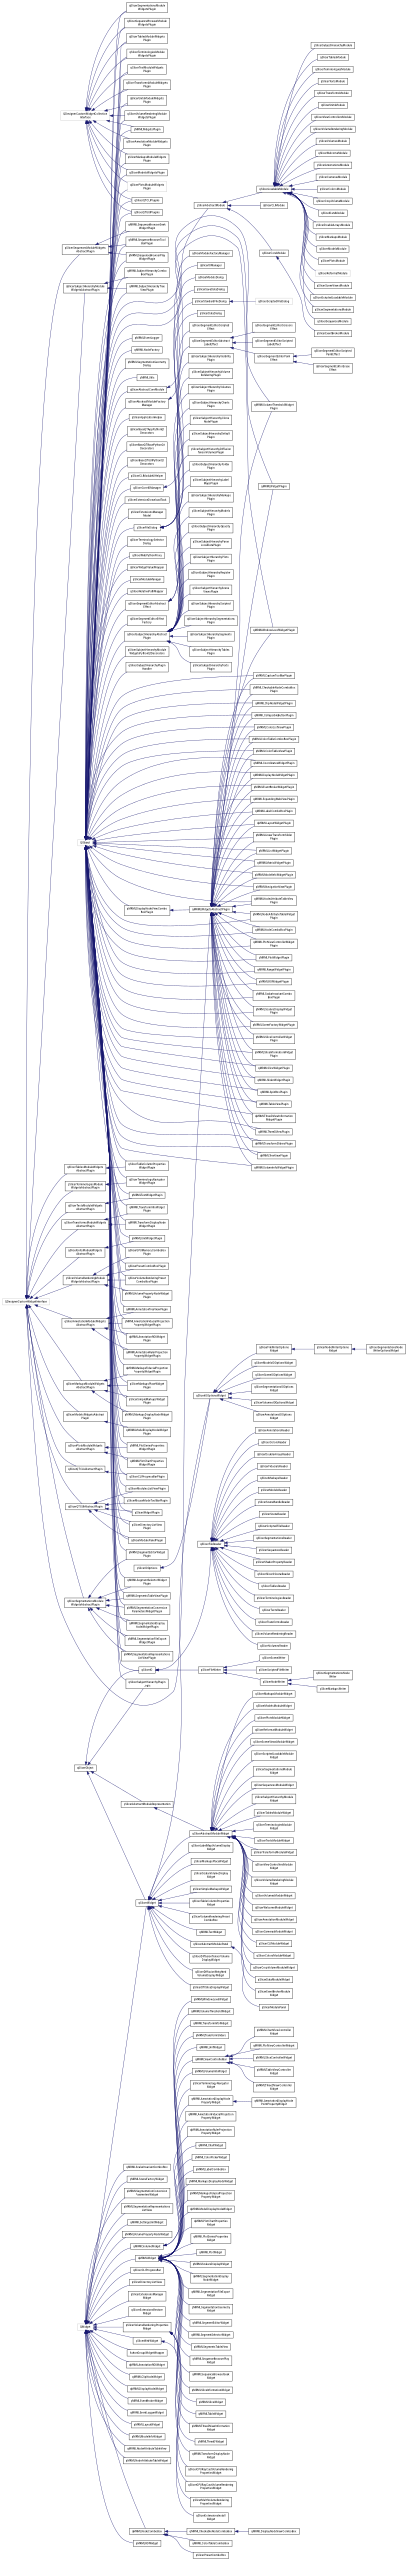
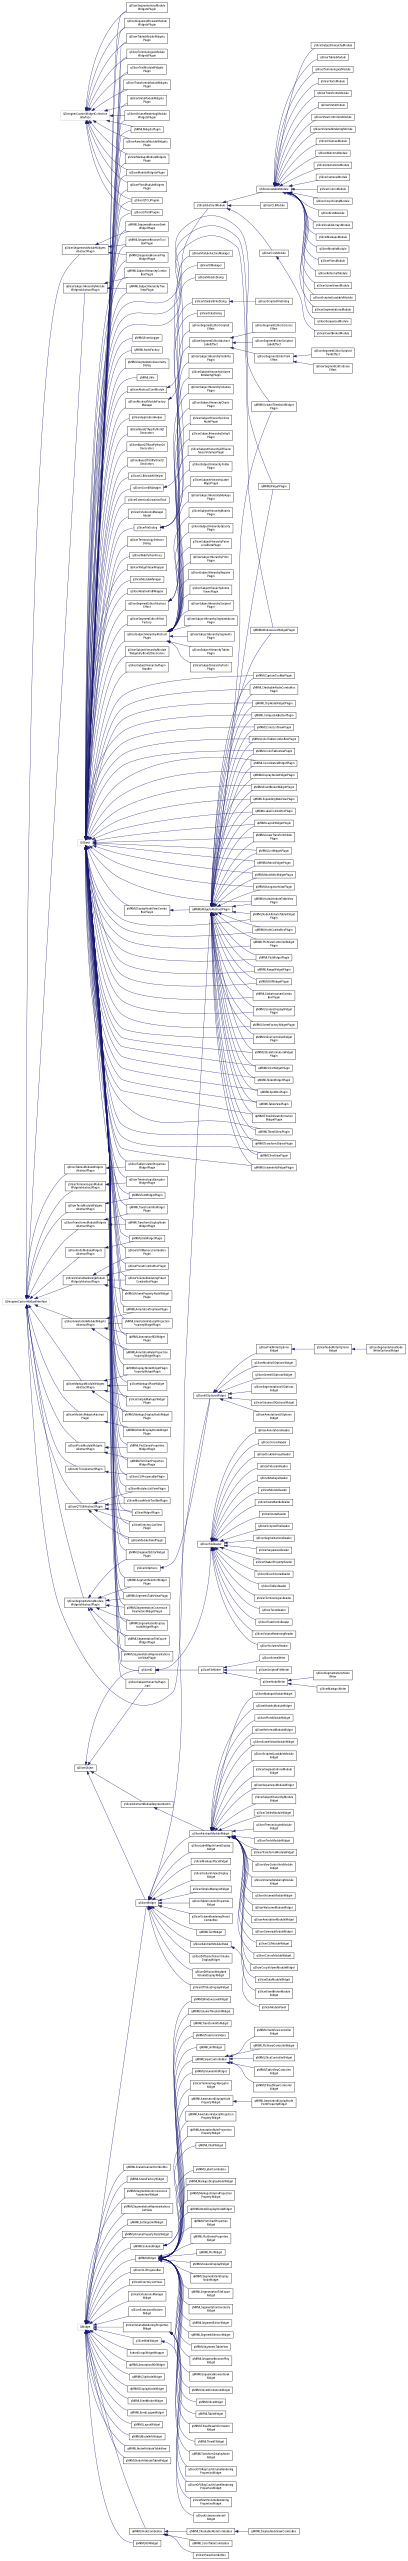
(147, 187) -> (147, 187)
(333, 273) -> (333, 273)
(211, 289) -> none
(274, 301) -> (274, 301)
(147, 1370) -> (147, 1370)
(211, 2157) -> none
